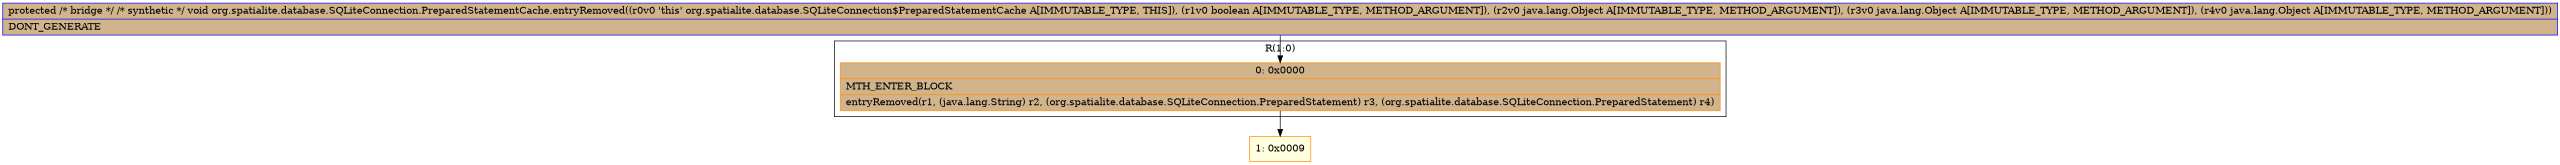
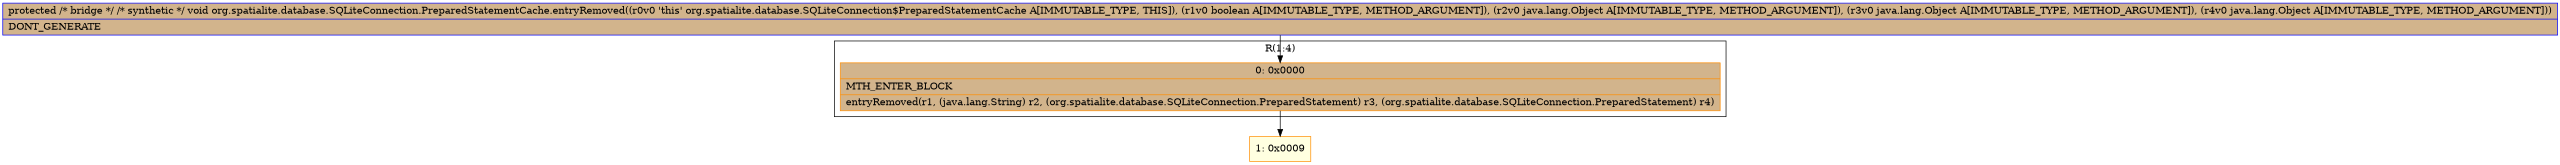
(1280, 49) -> (1280, 49)
